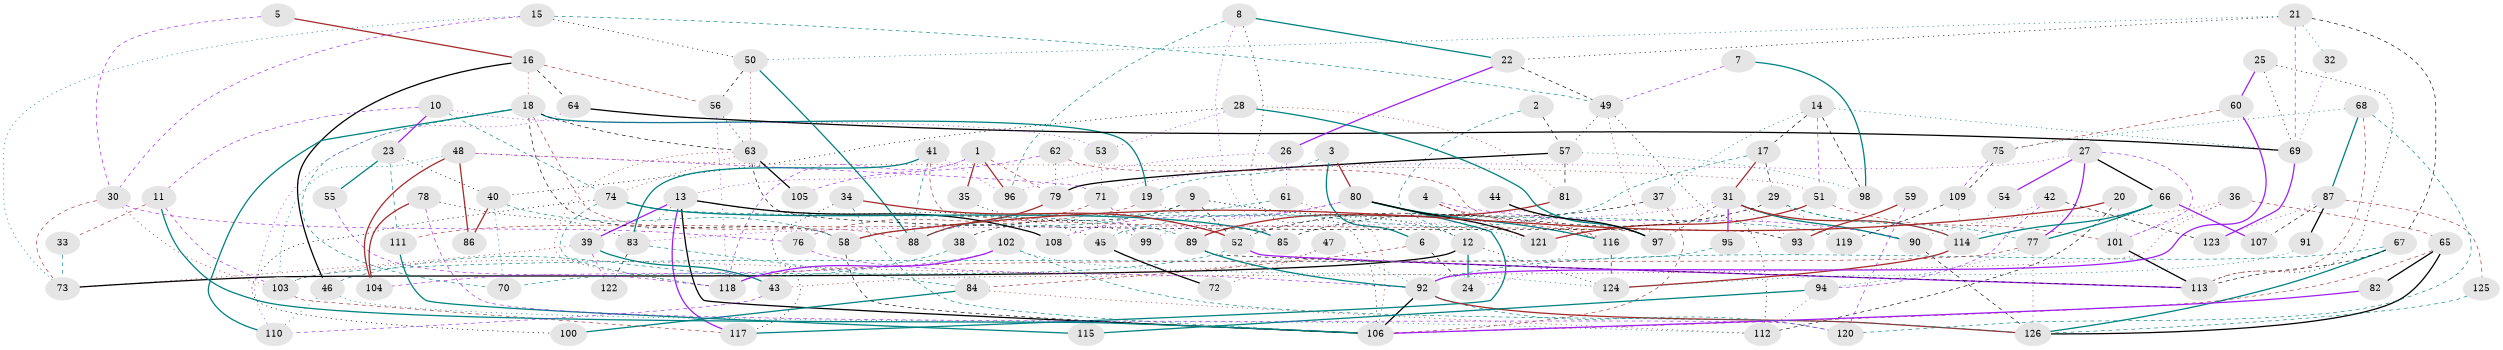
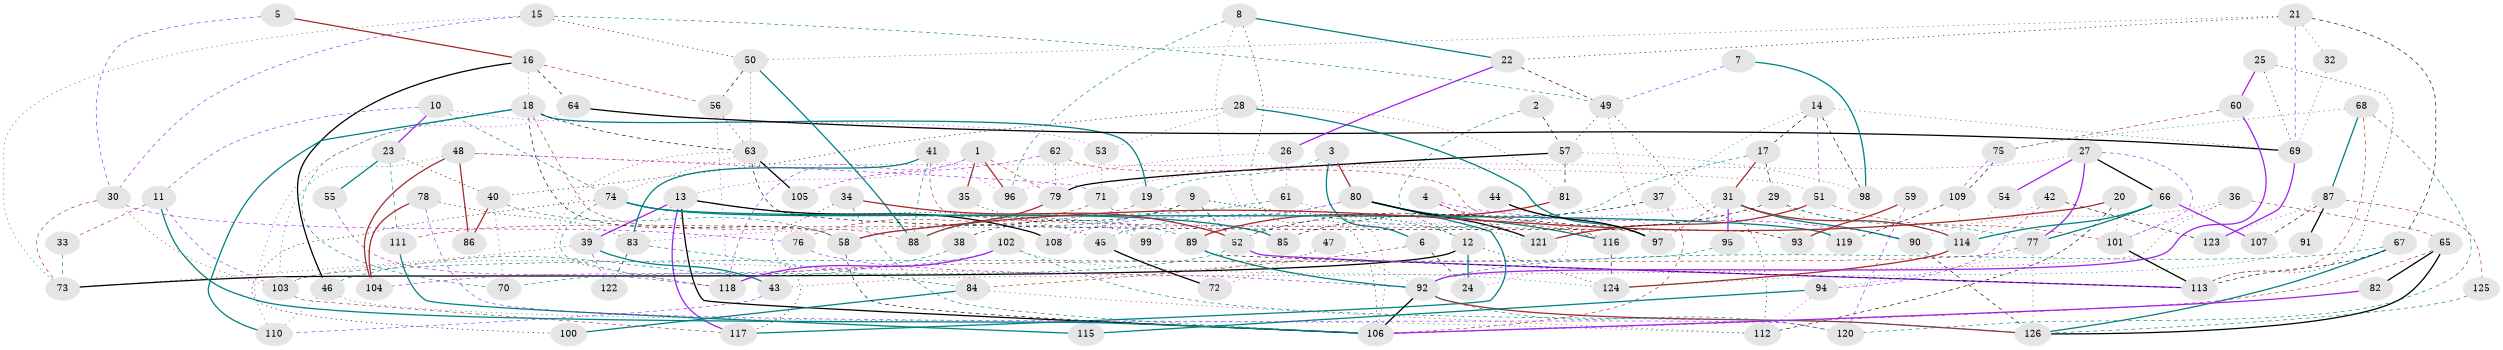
(1229, 216) -> (1229, 216)
